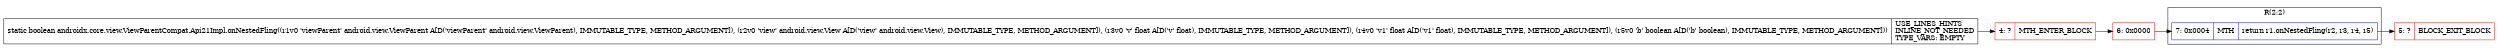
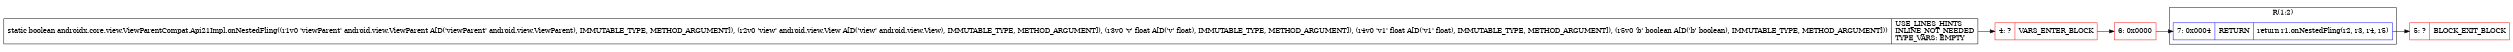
(2275, 13) -> (2283, 13)
(2055, 31) -> (2056, 31)
(2226, 31) -> (2234, 31)
